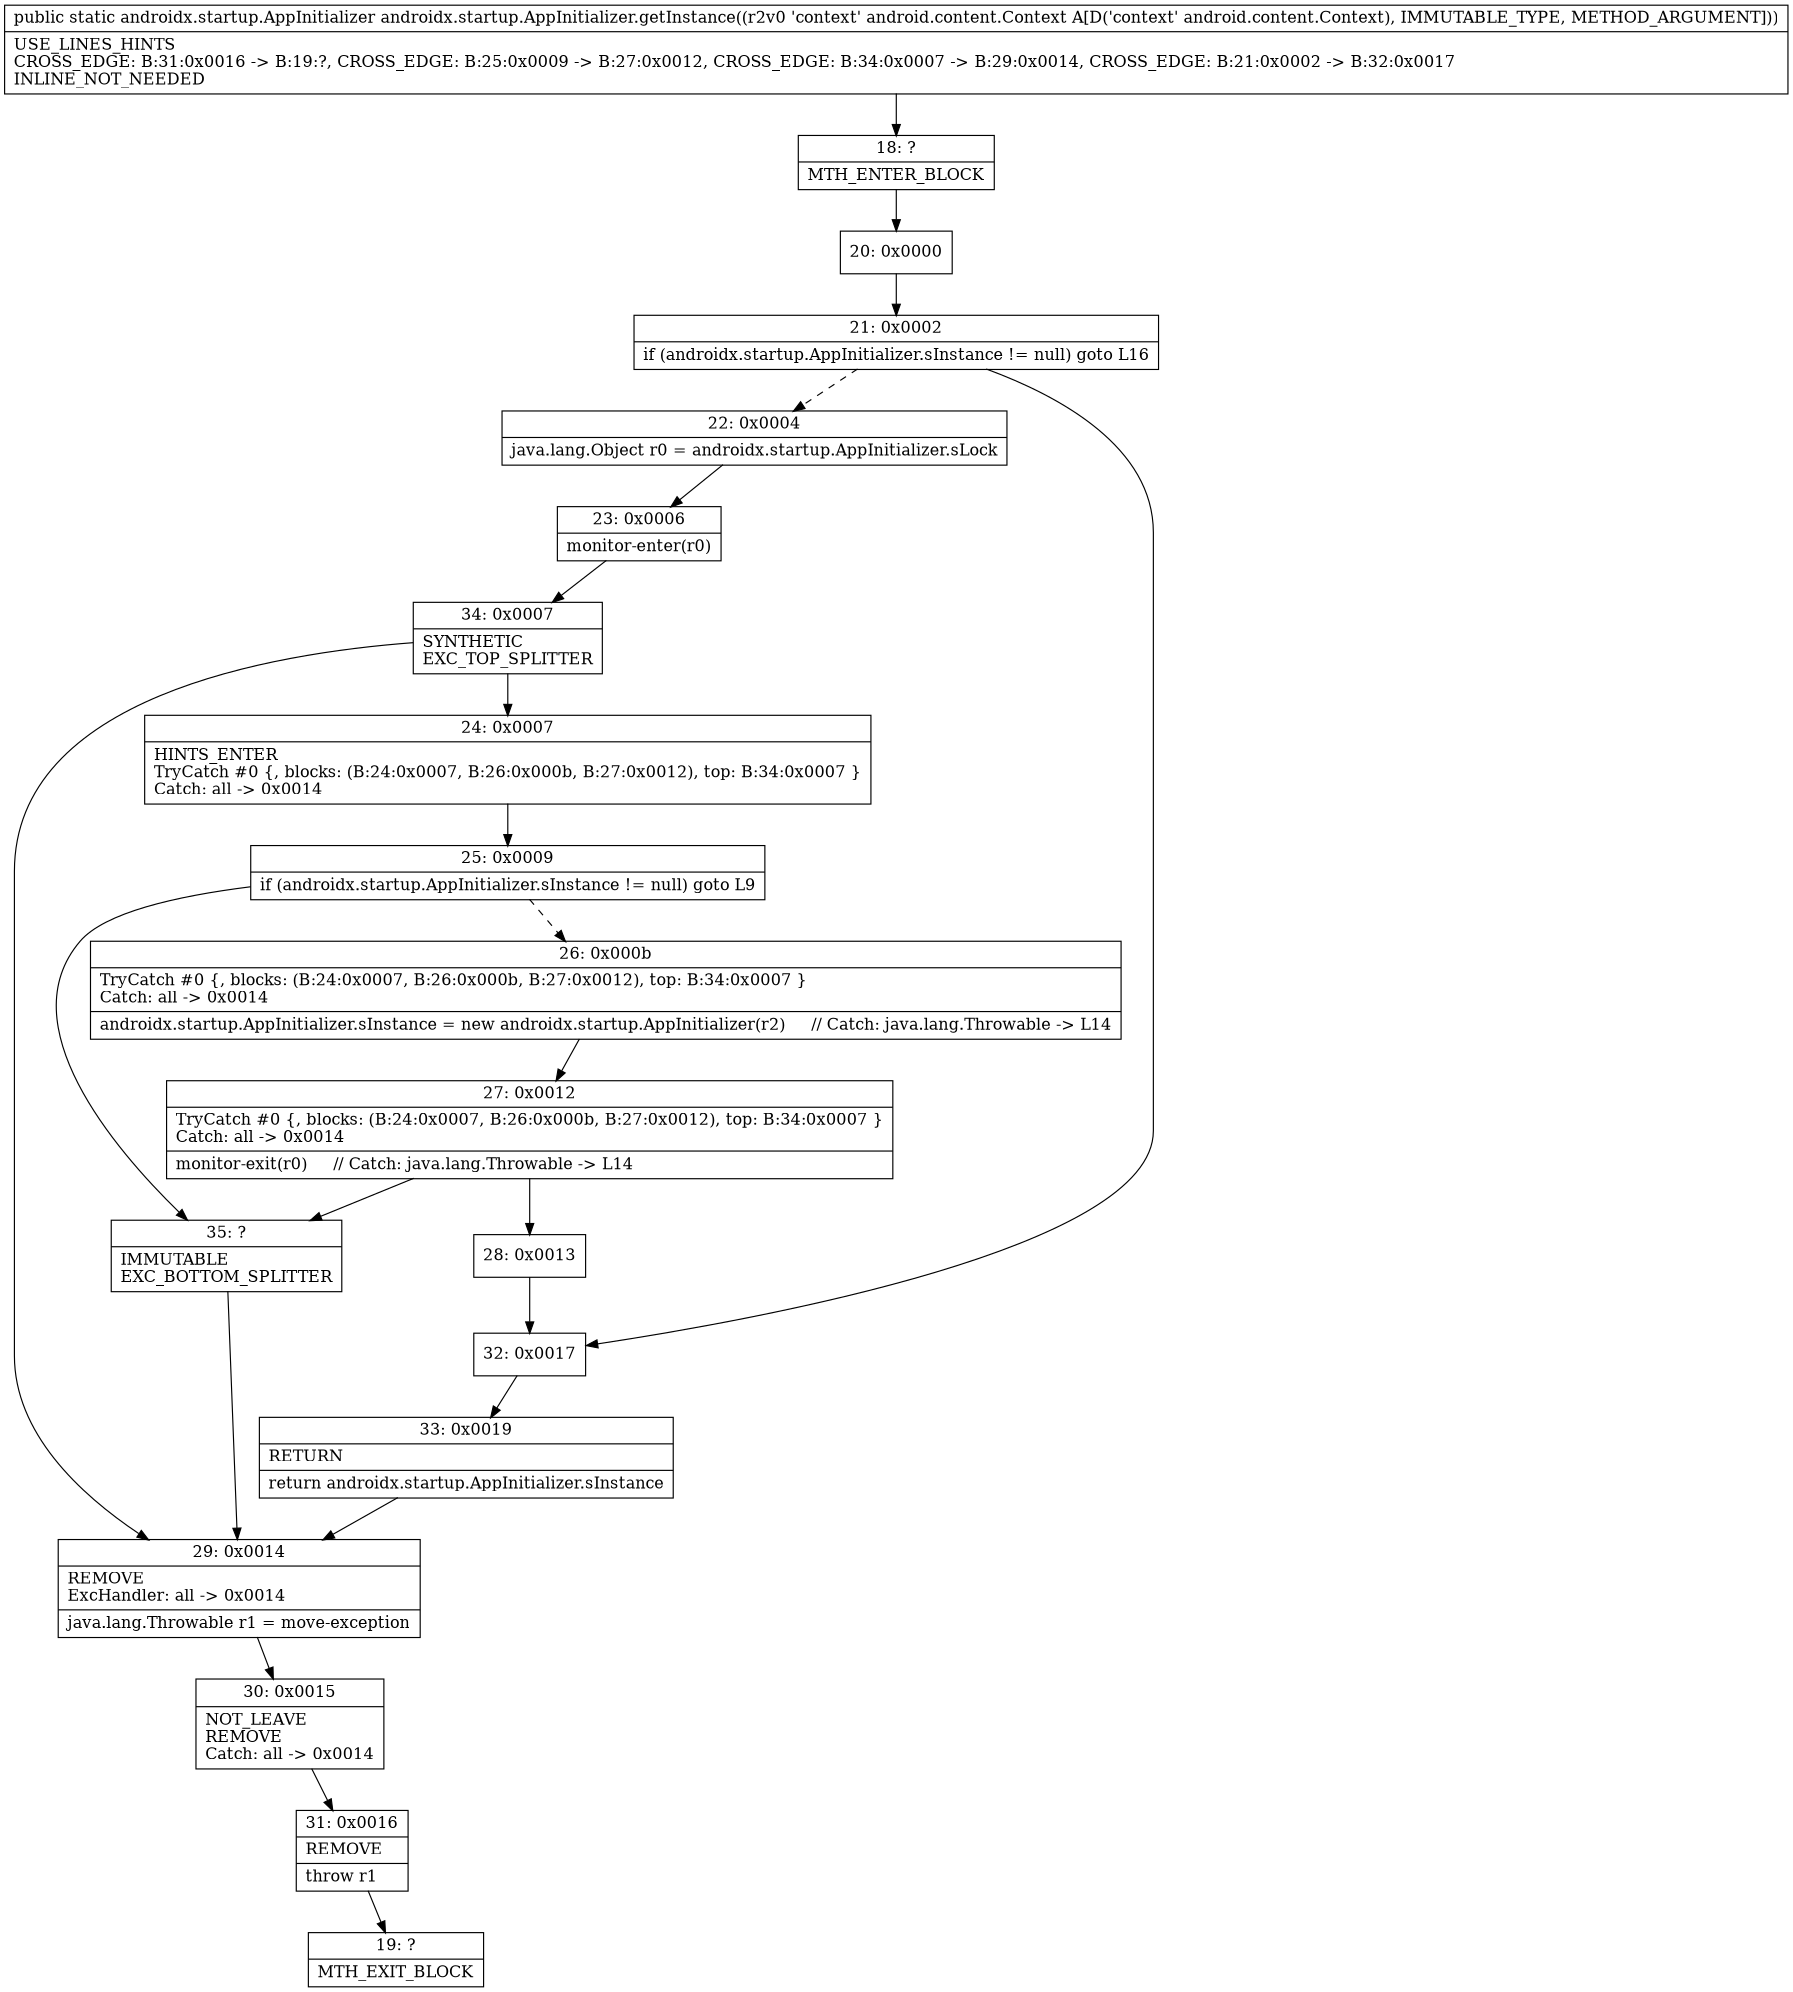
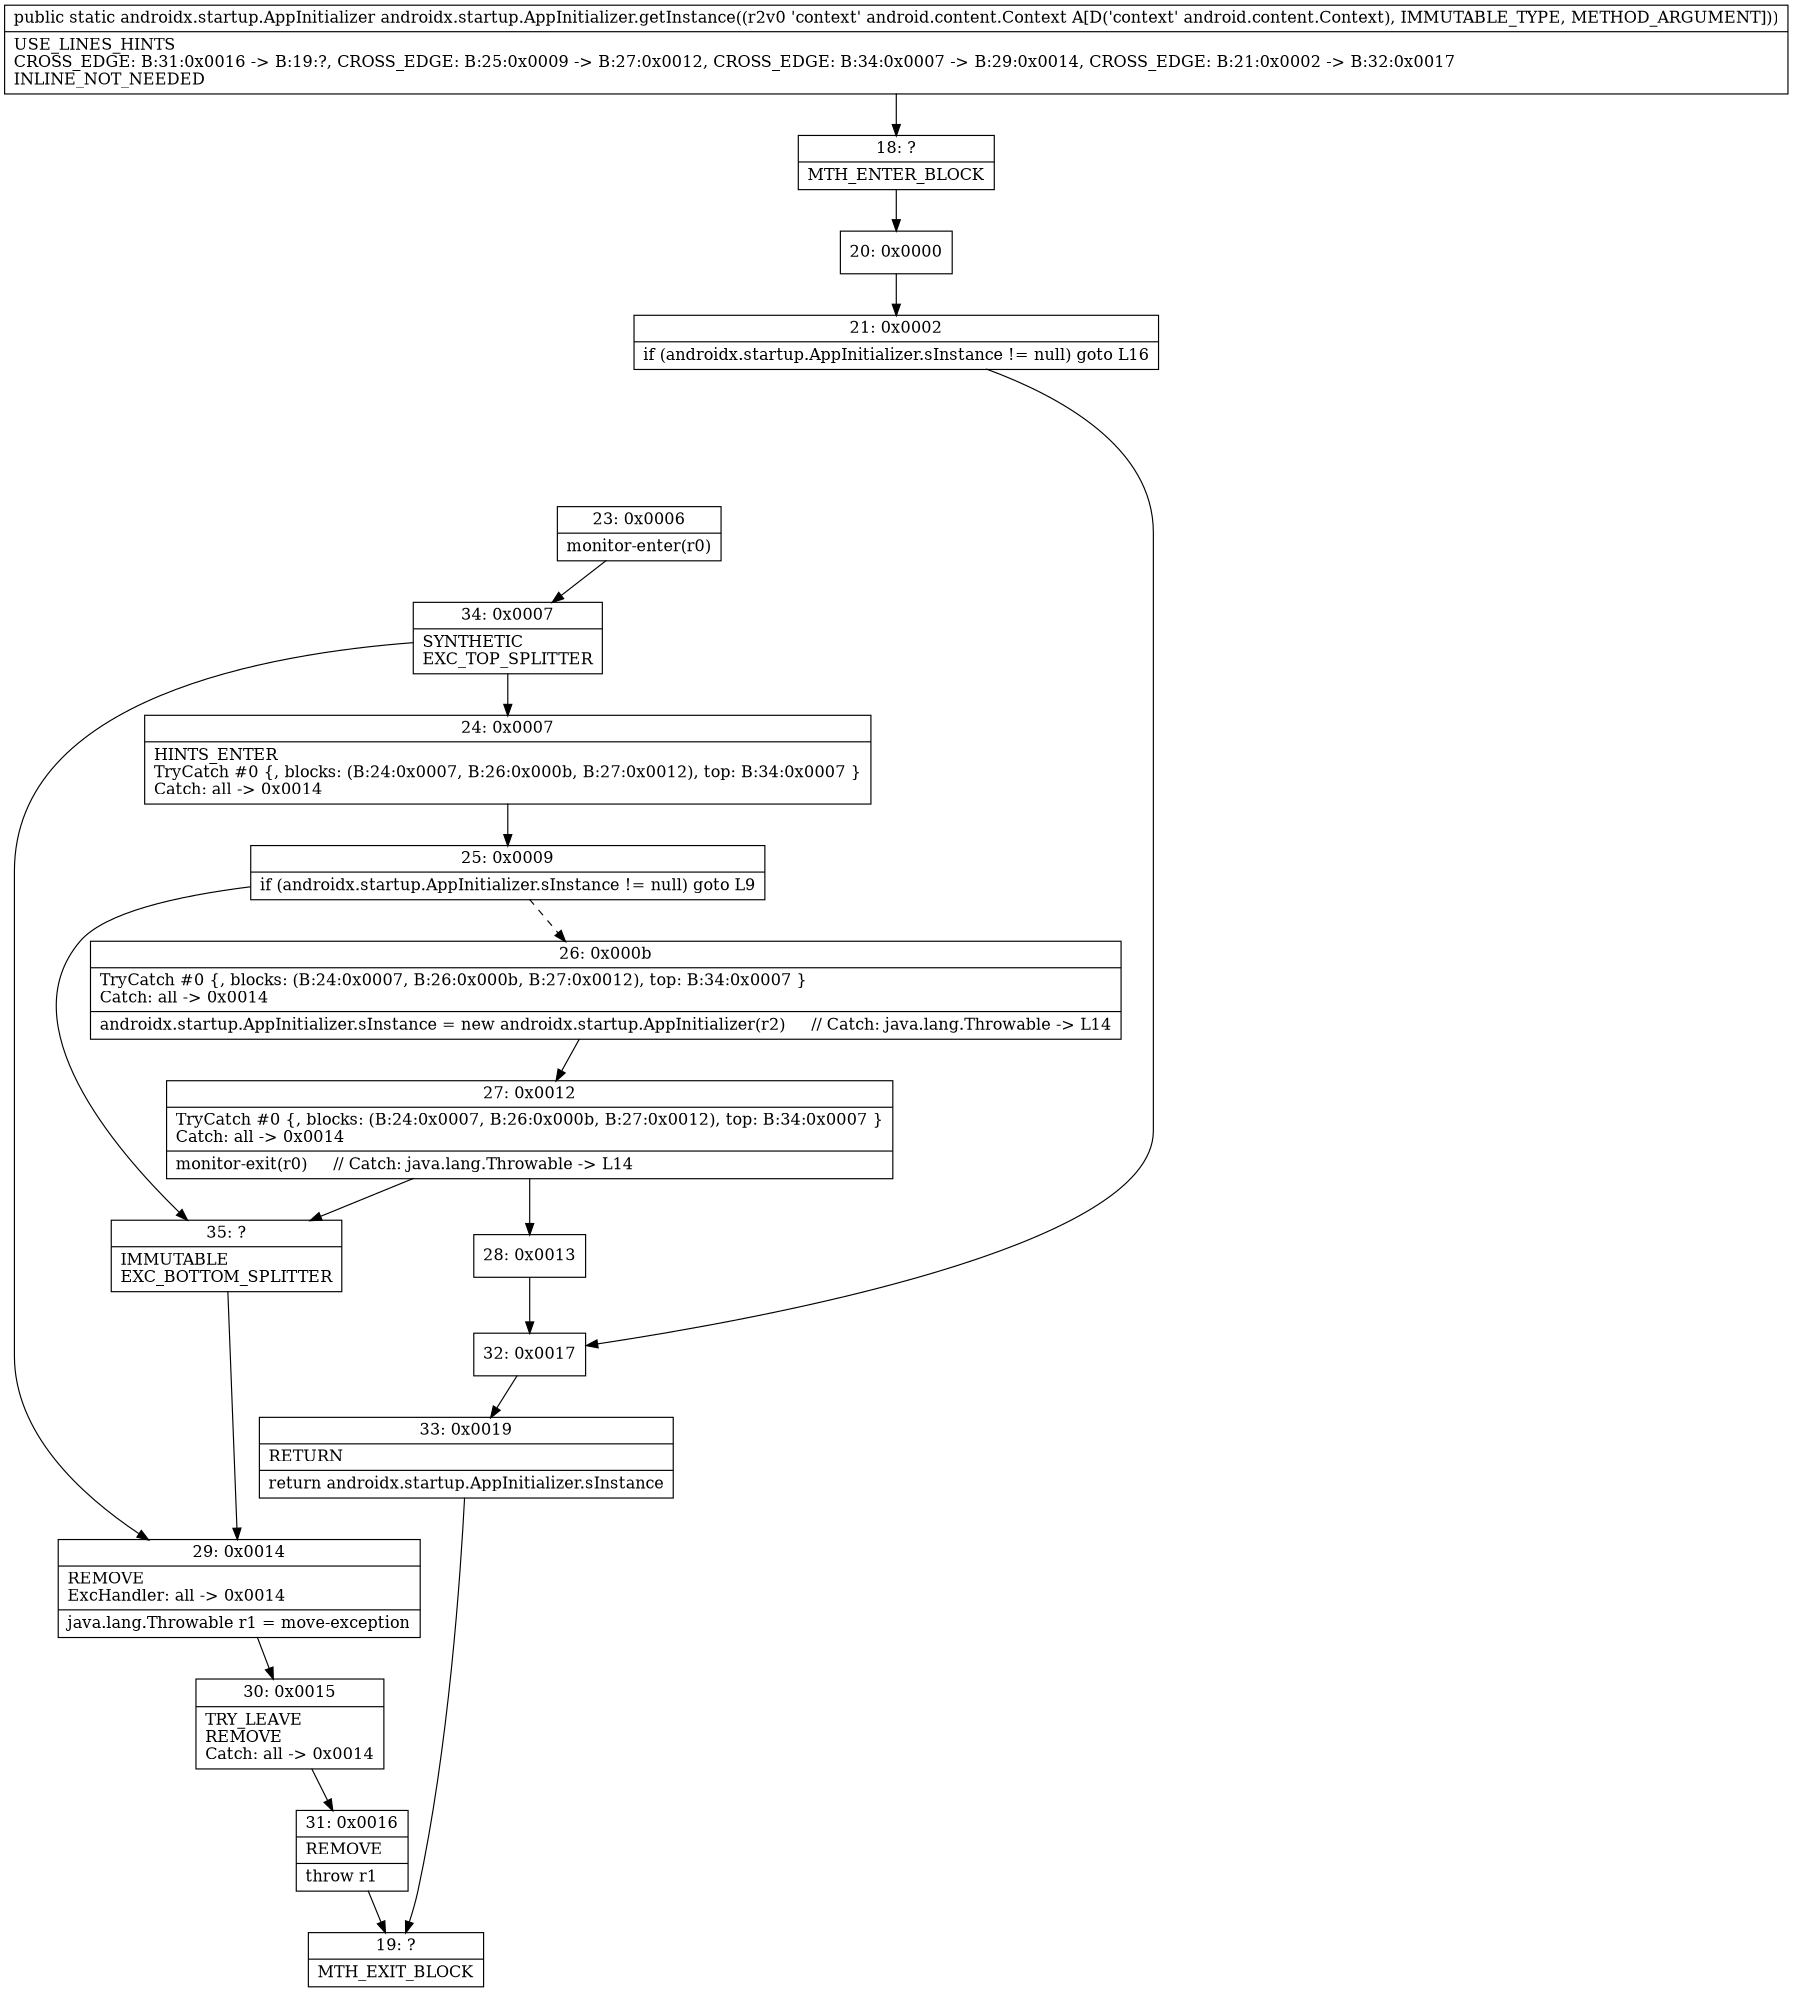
(754, 438) -> none
(365, 1516) -> (447, 1711)
(256, 1720) -> (254, 1720)
